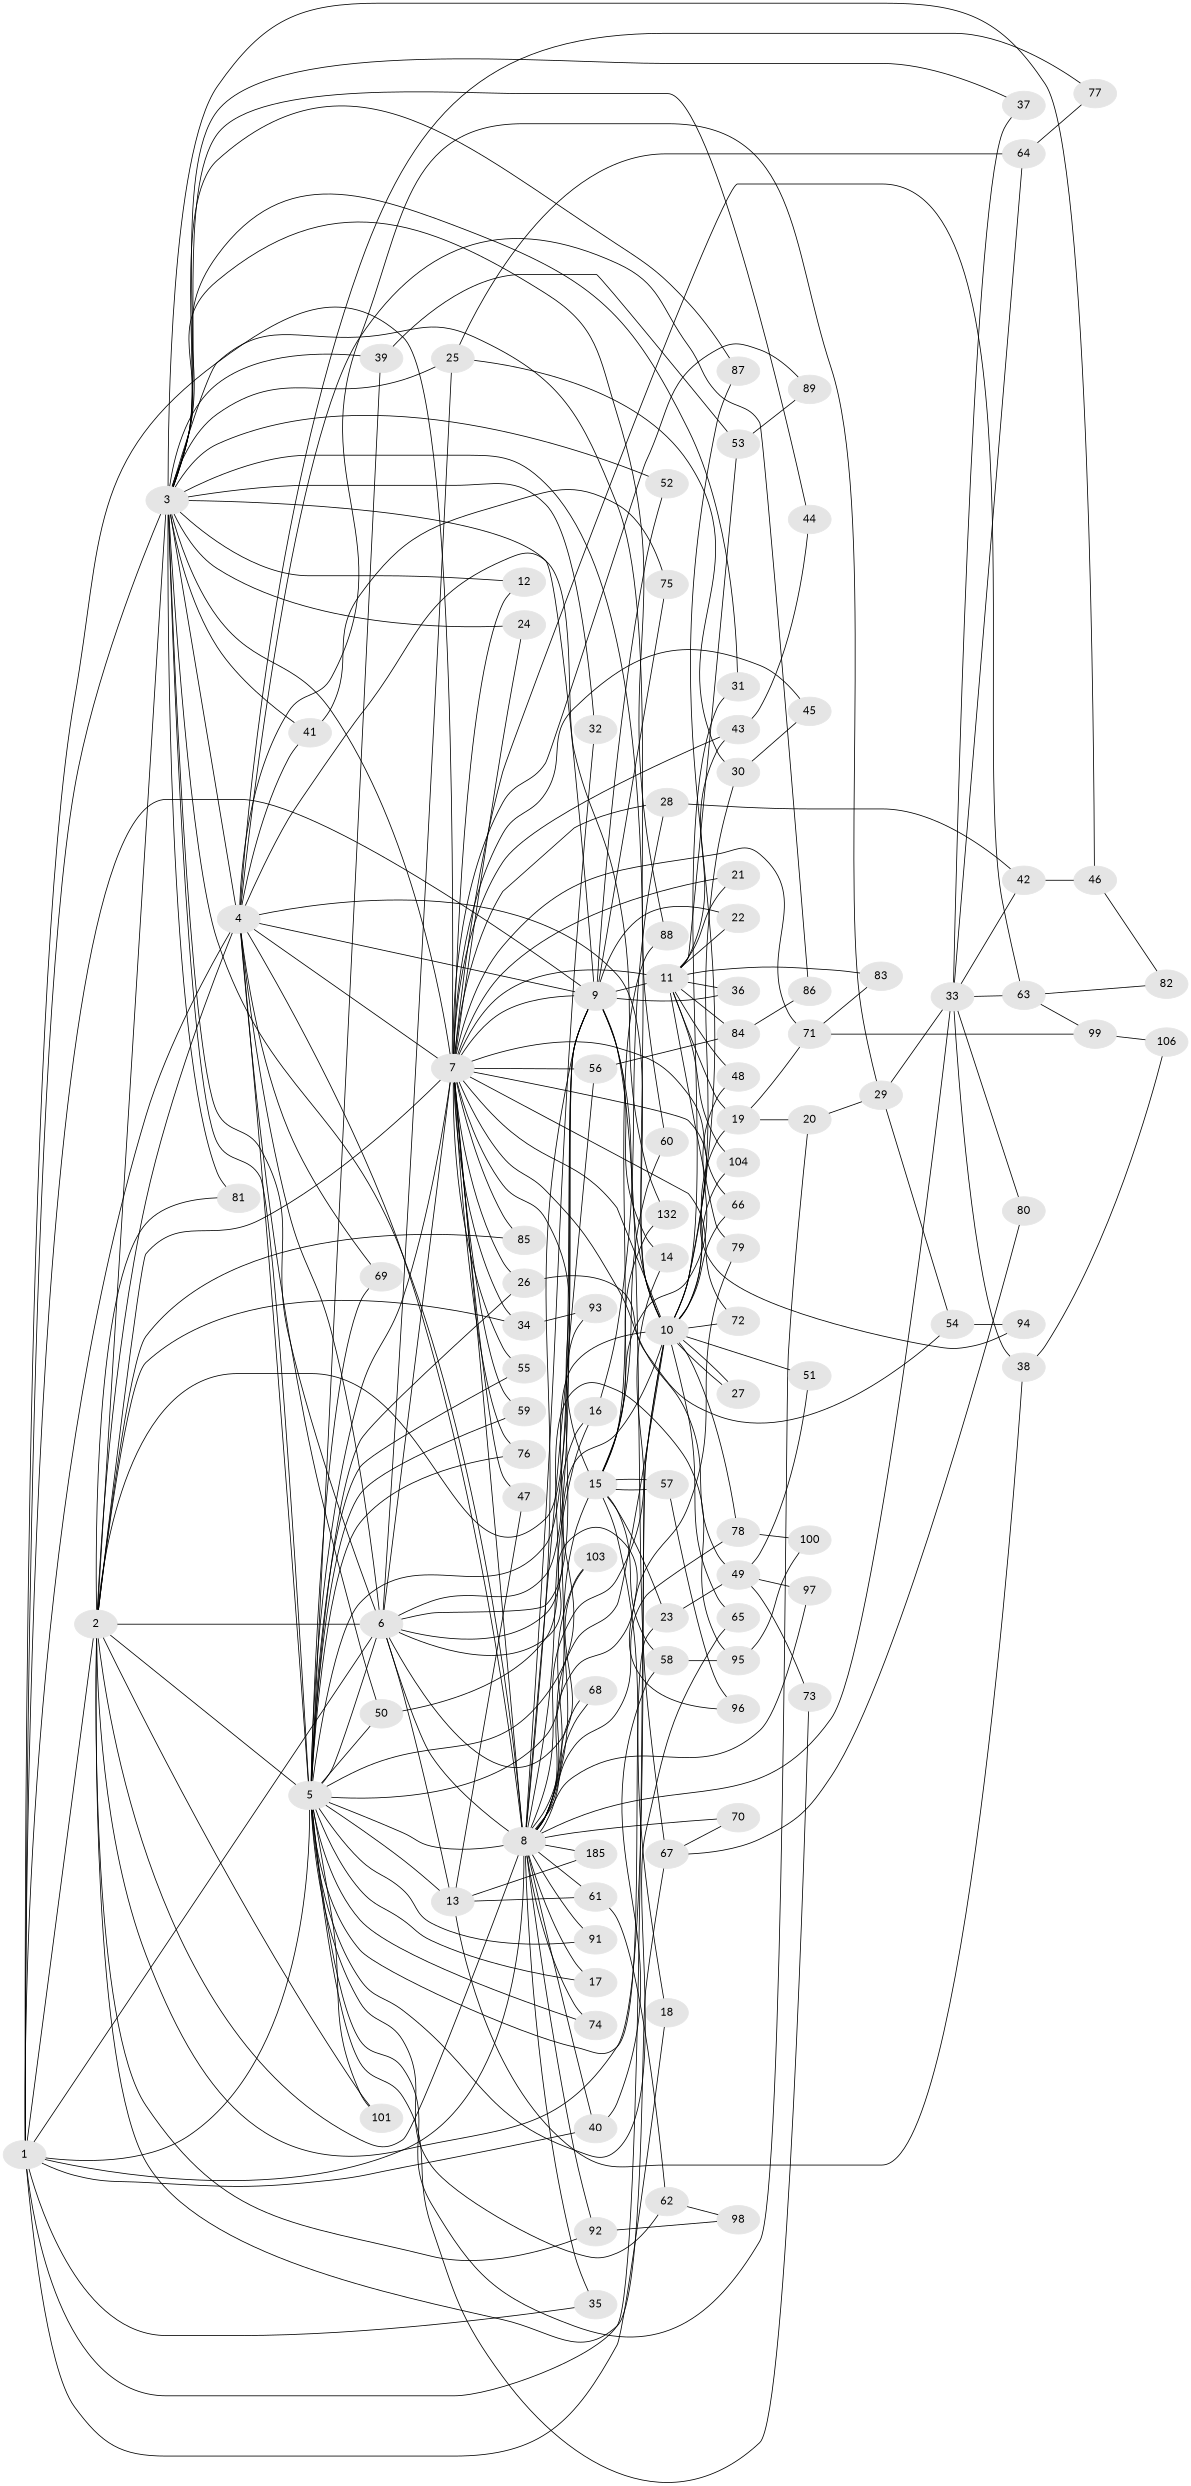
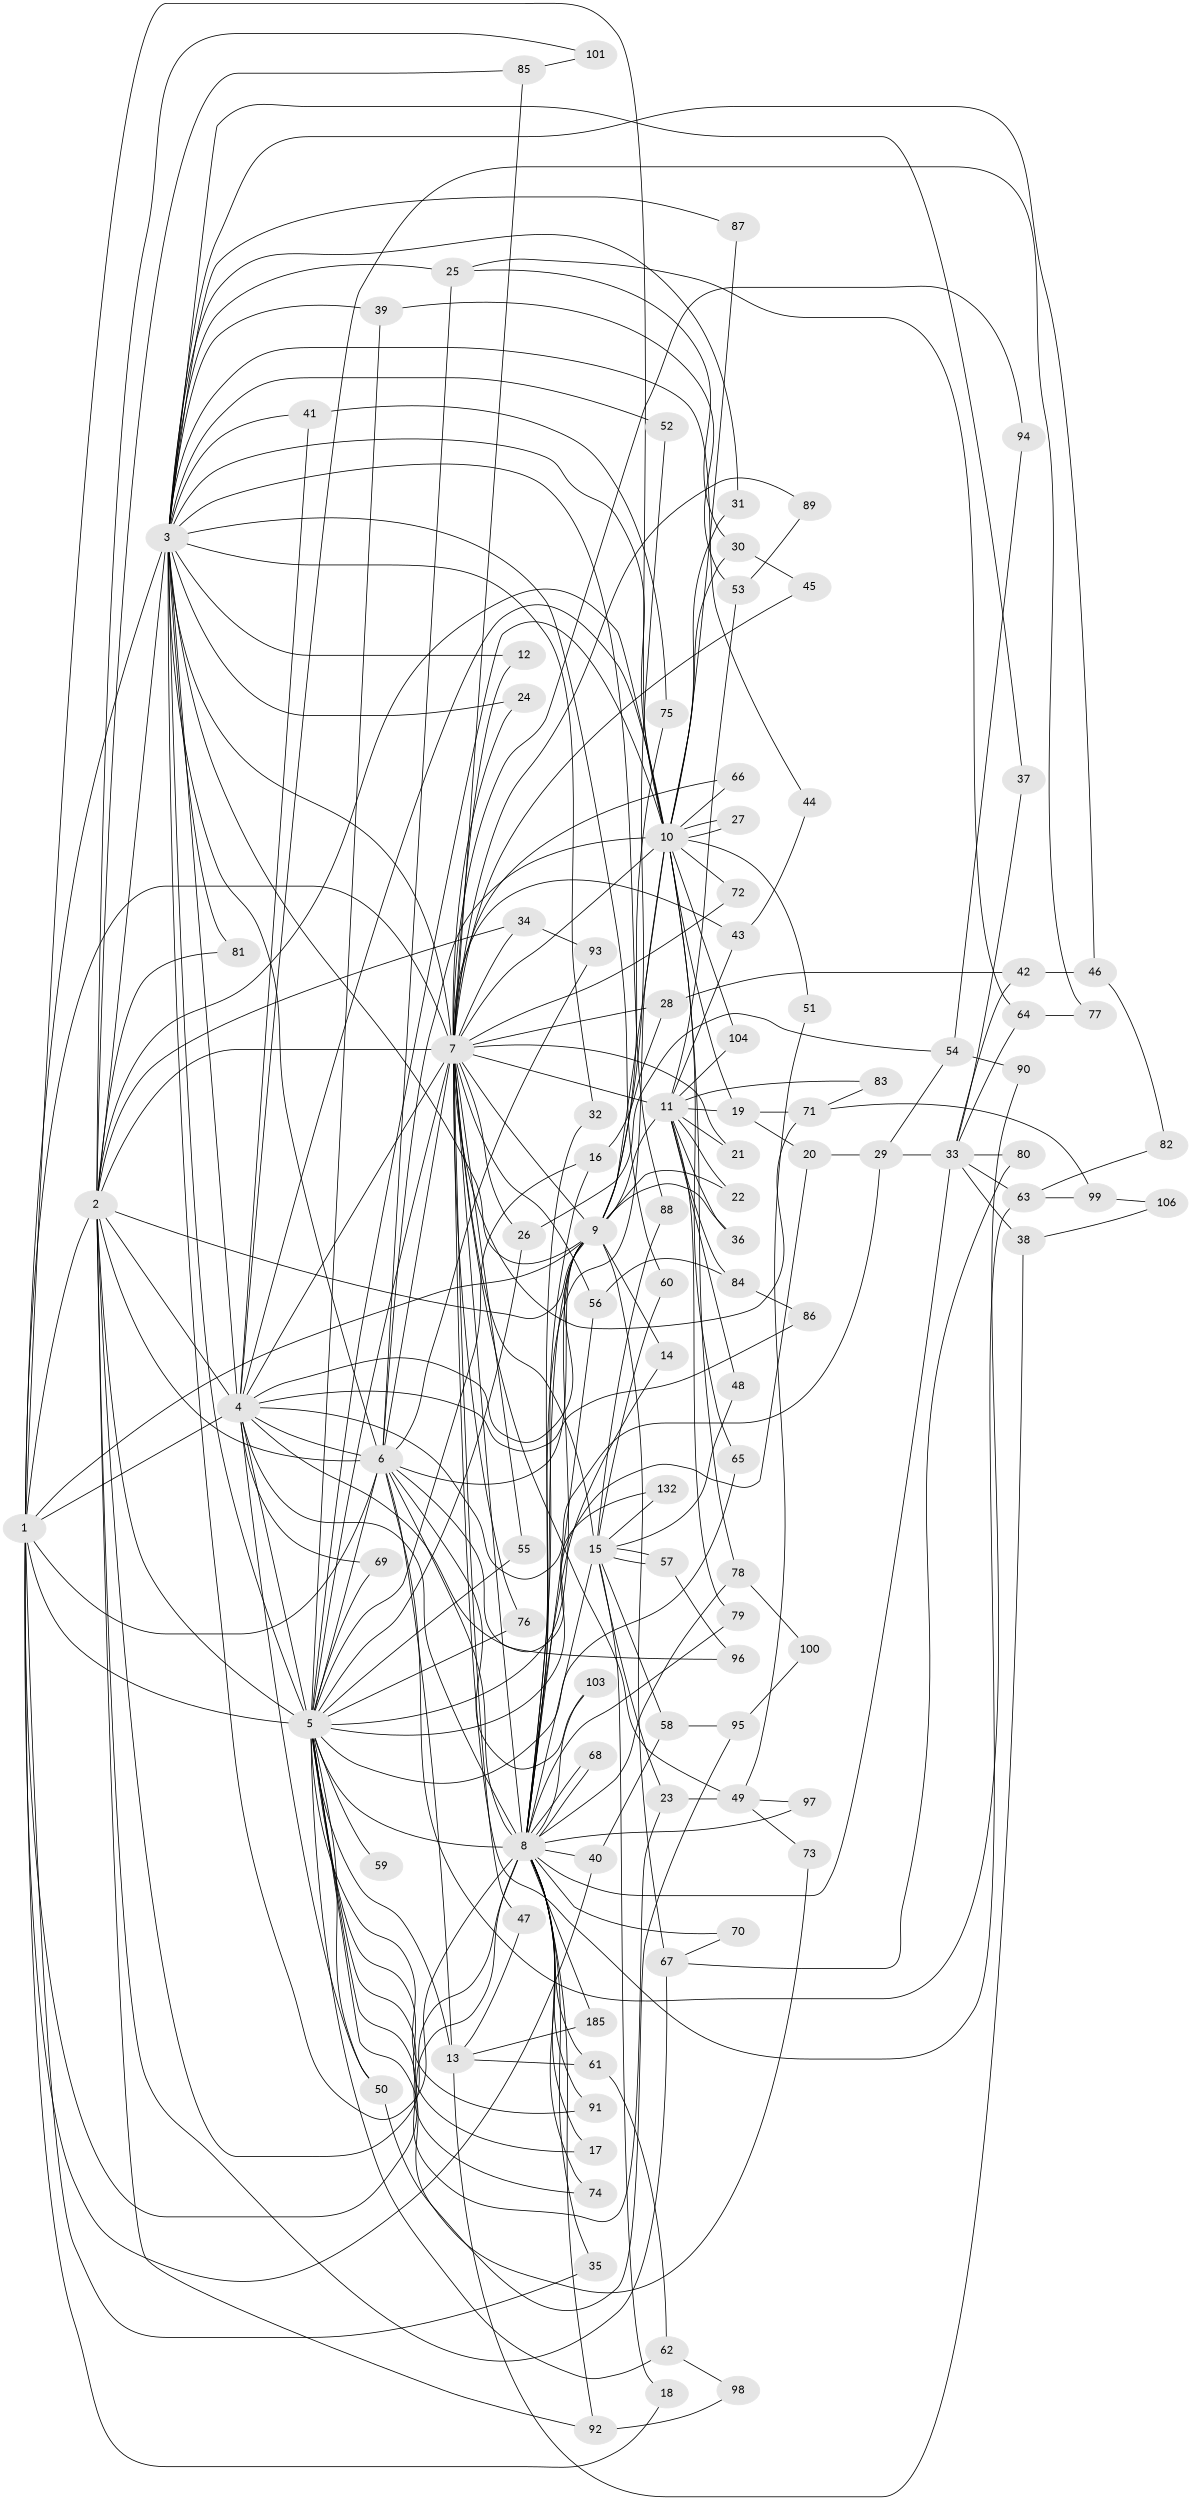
none -> (1024, 1070)
(471, 1244) -> none
(340, 2021) -> (560, 62)
